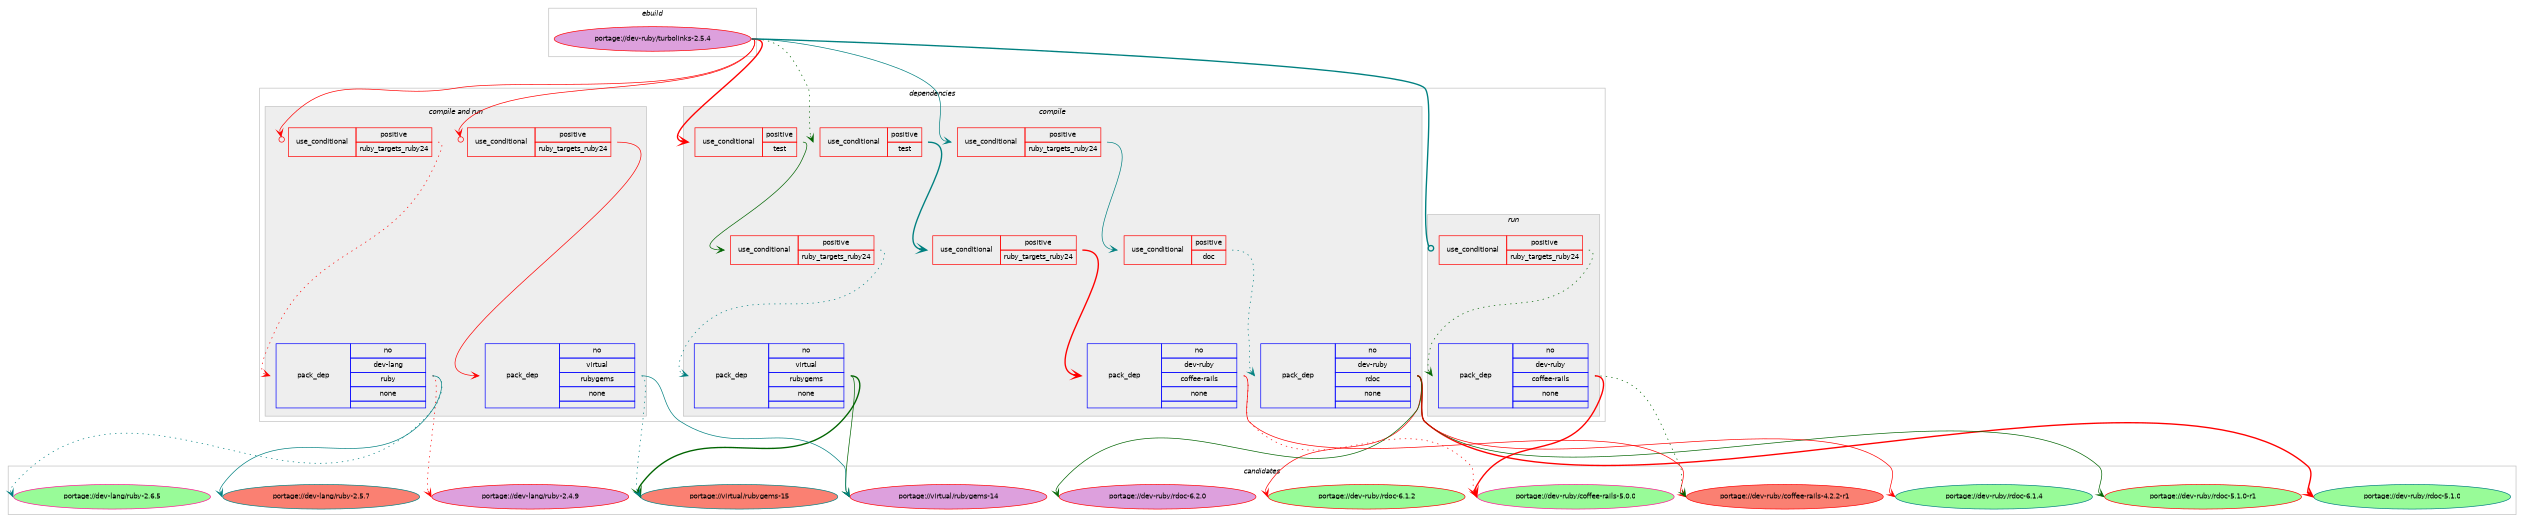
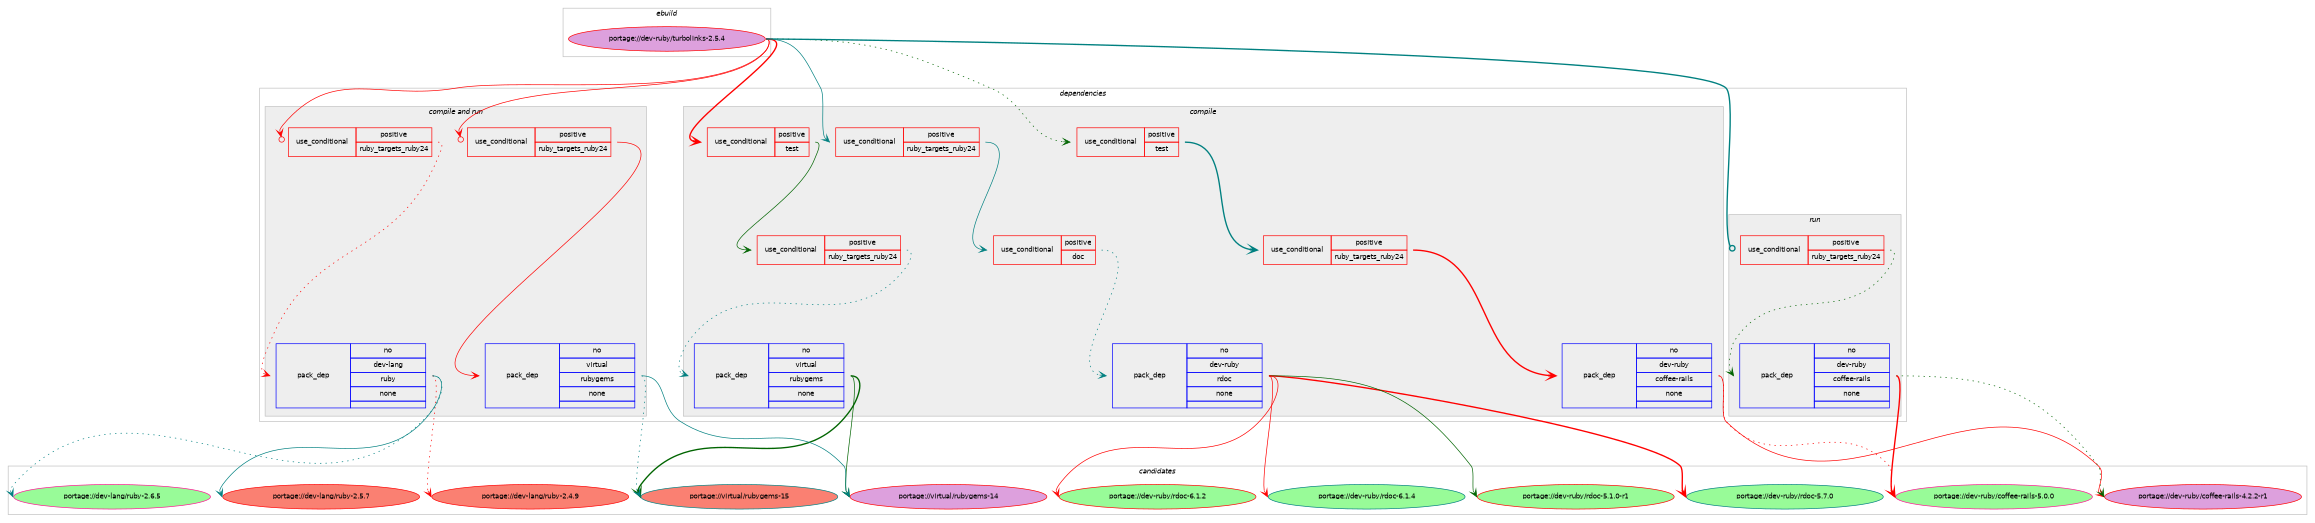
(321, 497) -> (321, 497)
(530, 497) -> (530, 497)
(1158, 497) -> none
(1785, 497) -> (2203, 497)
(2412, 497) -> (1785, 497)
